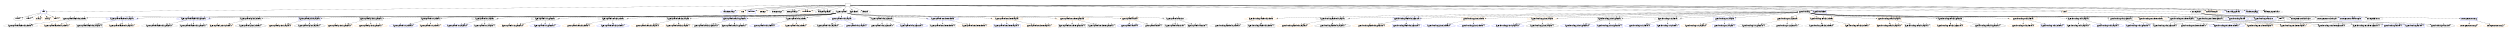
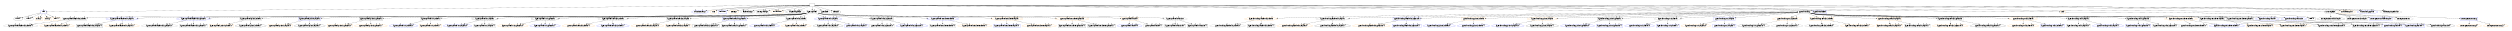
(777, 12) -> (748, 12)
(2252, 12) -> none
